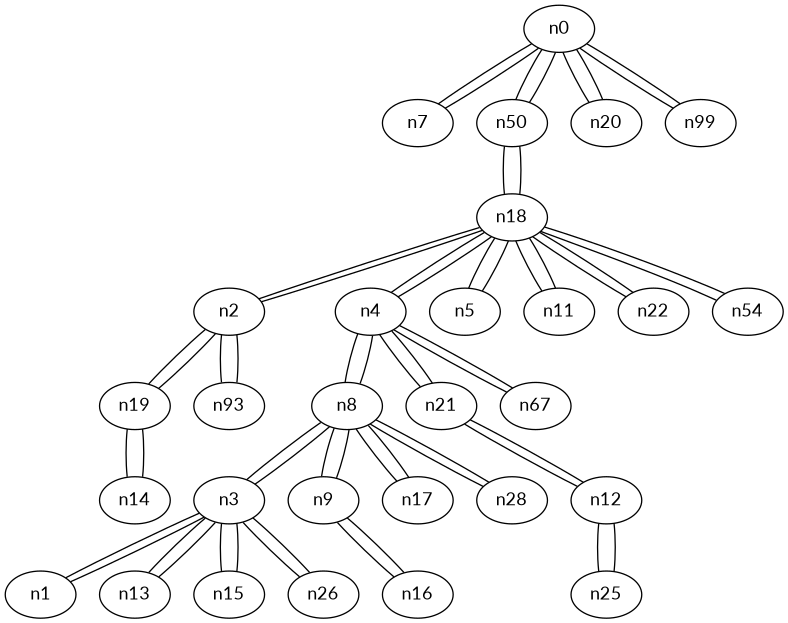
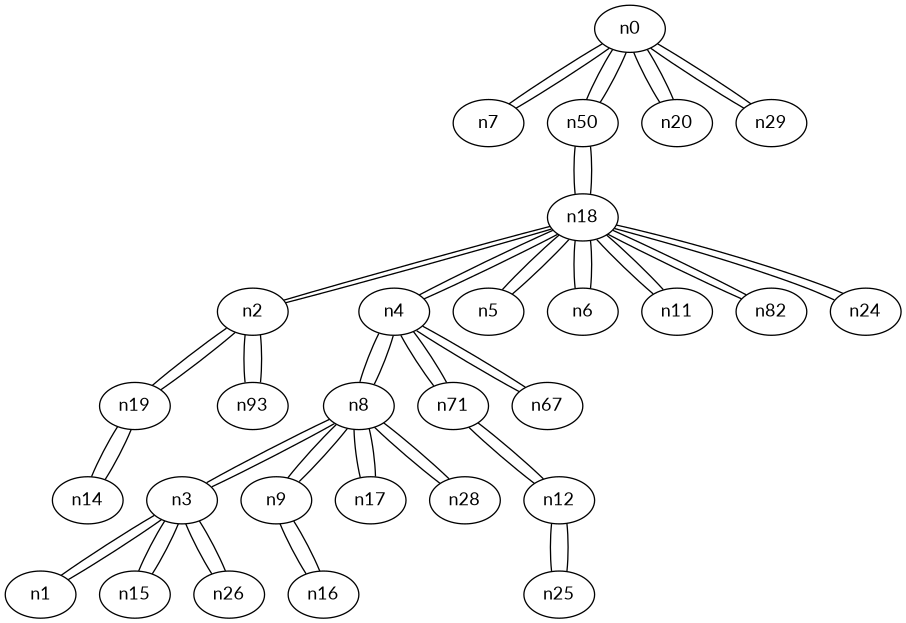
(701, 123) -> (771, 123)
none -> (583, 312)
(654, 312) -> (771, 312)
(748, 312) -> (866, 312)
(441, 406) -> (453, 406)
(135, 595) -> none
